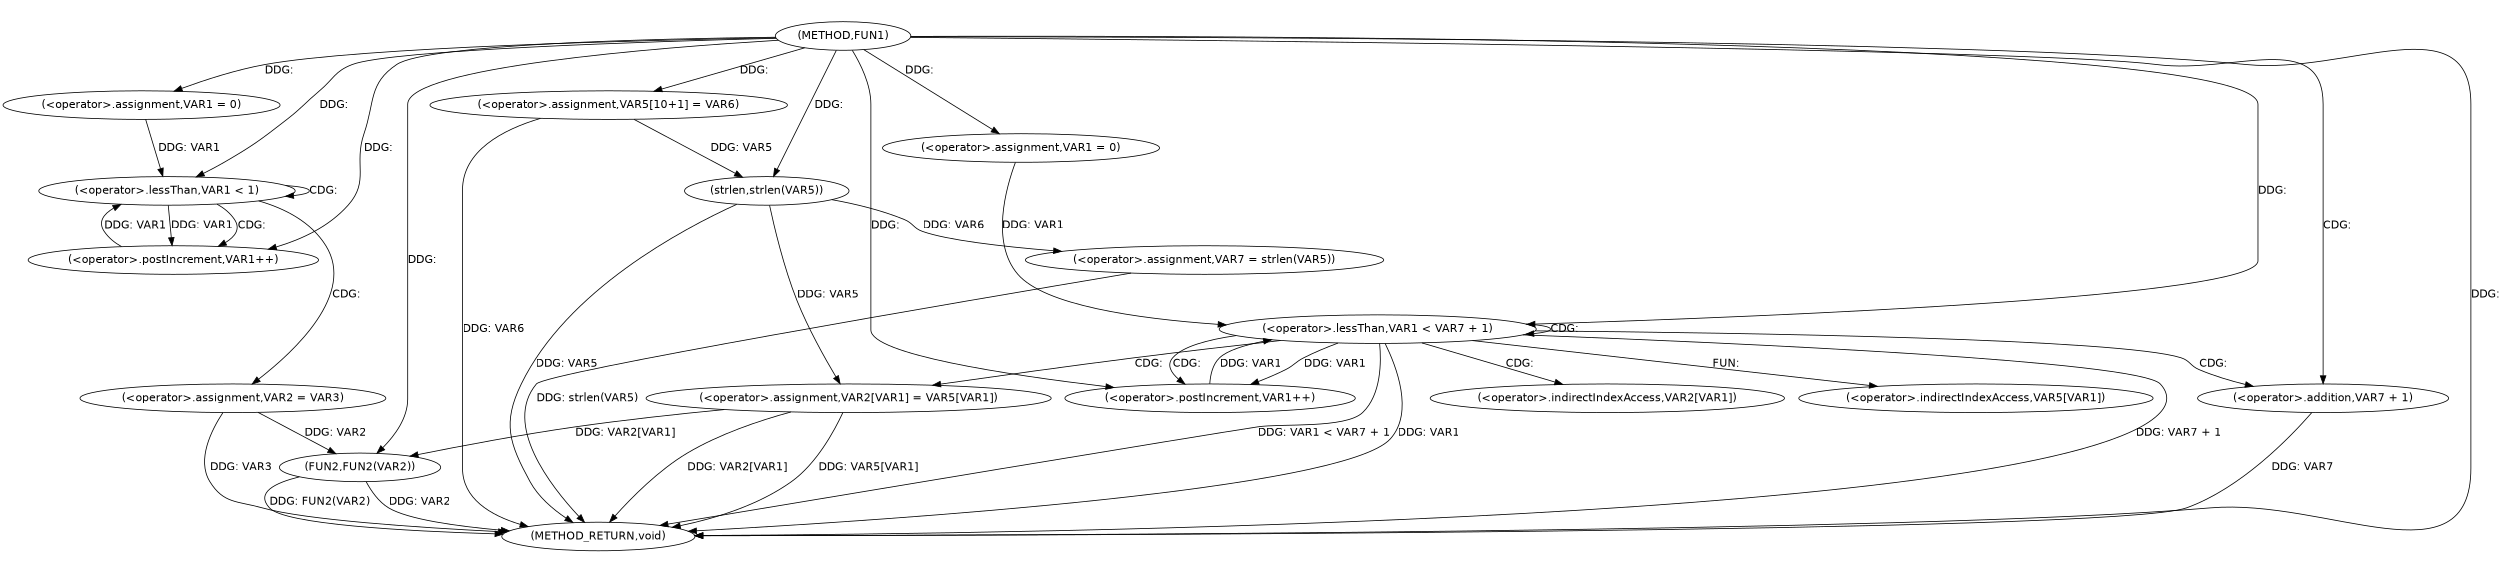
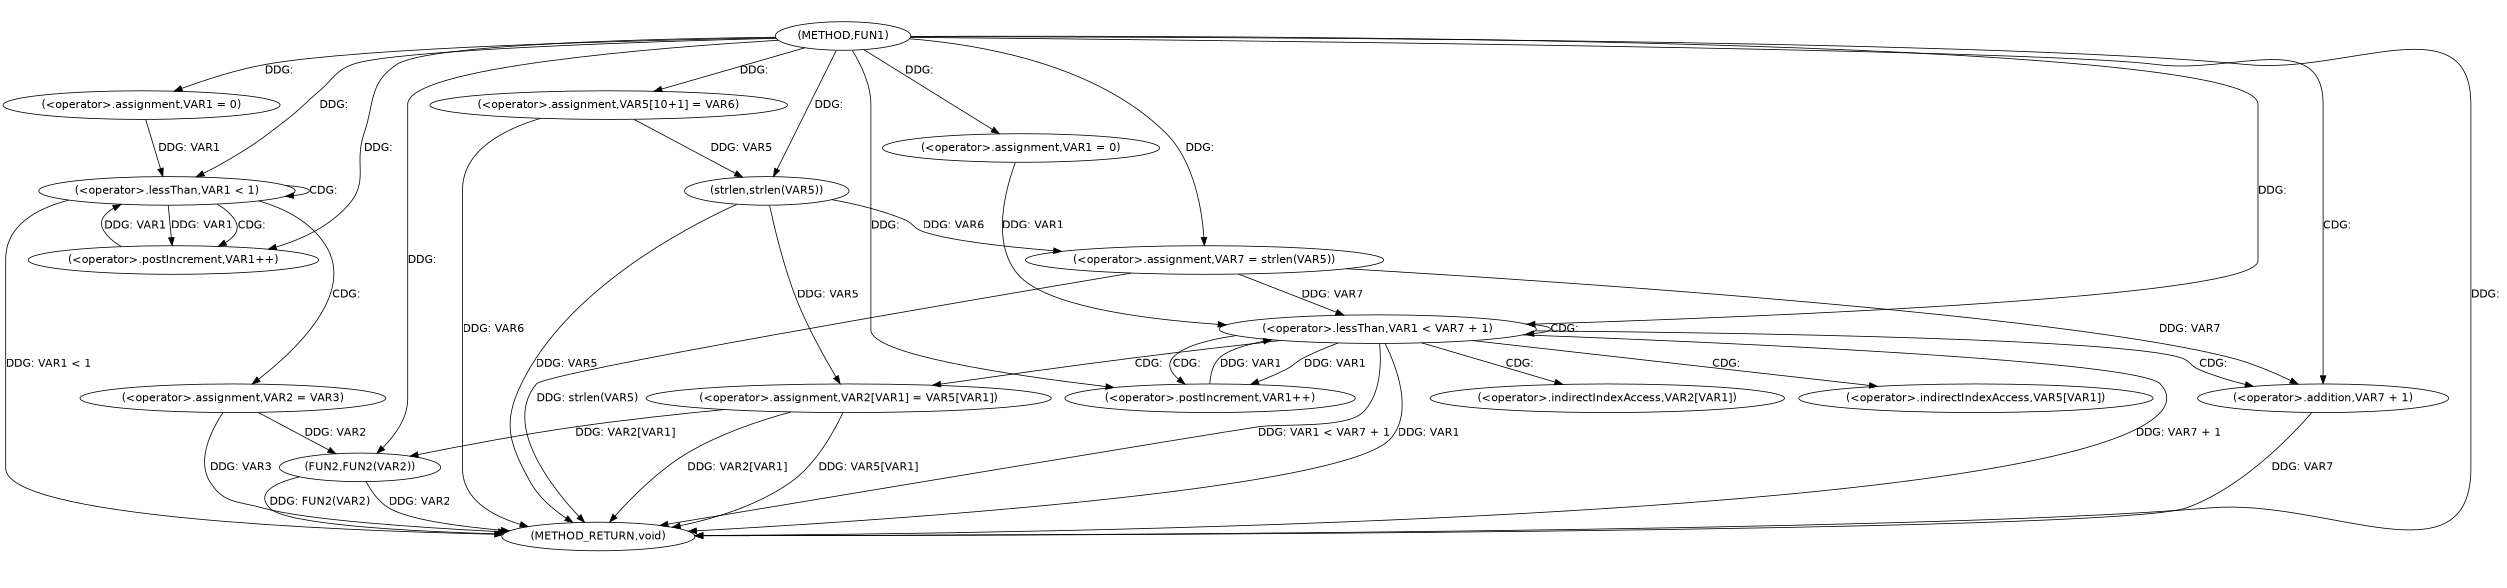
none -> (1098, 86)
none -> (1287, 293)
none -> (1822, 303)
(1728, 364) -> (1728, 364)
none -> (94, 505)
